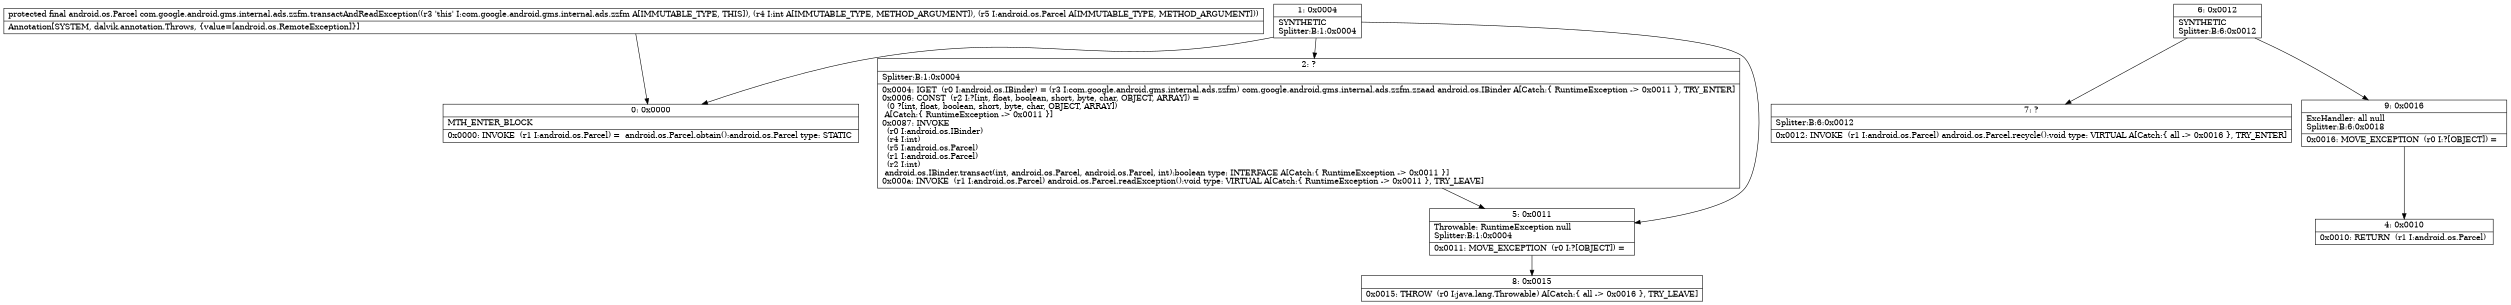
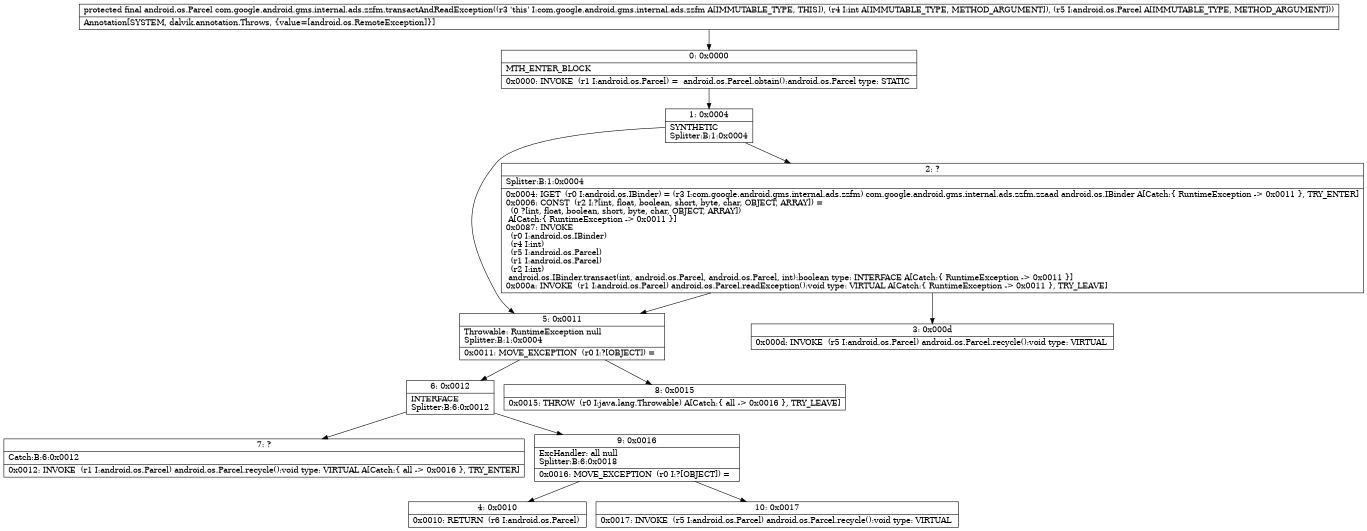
(2203, 23) -> (435, 399)
(988, 47) -> (709, 96)
(1815, 123) -> (44, 458)
(2404, 238) -> (497, 521)
none -> (932, 337)
none -> (503, 369)
none -> (777, 515)
